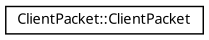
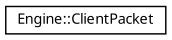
(105, 20) -> (86, 20)
